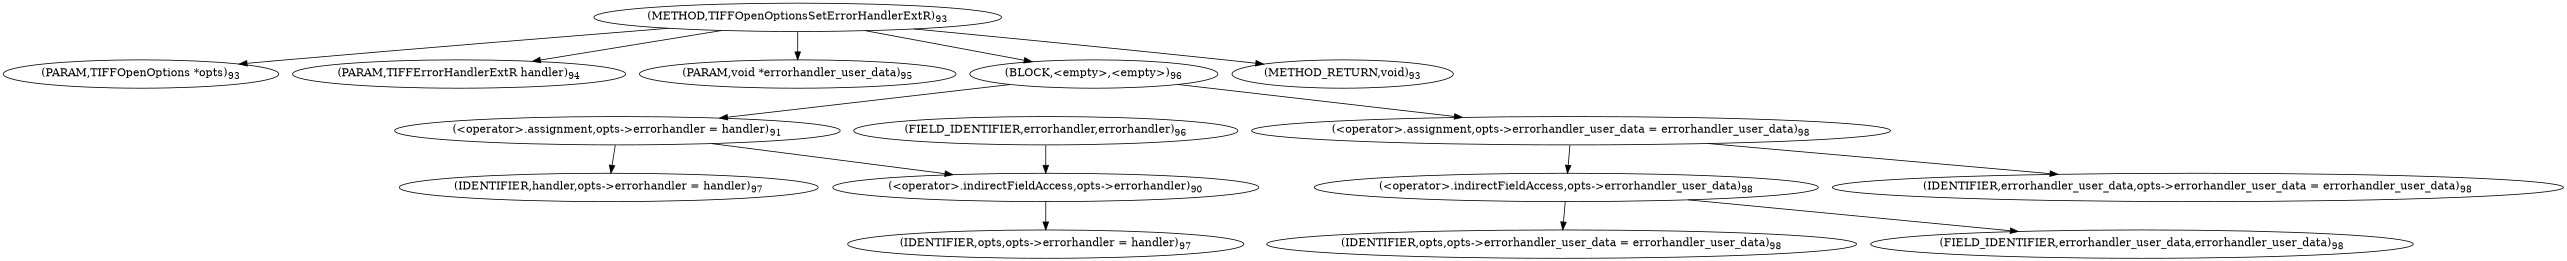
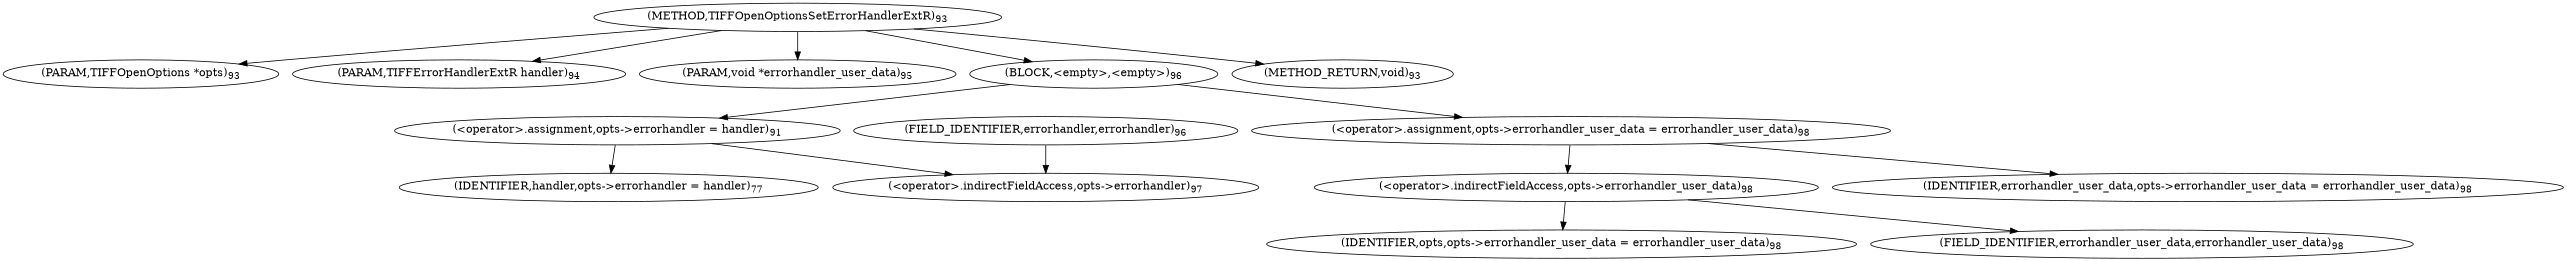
(757, 186) -> (757, 186)
(1197, 186) -> (1197, 186)
(1046, 244) -> none
